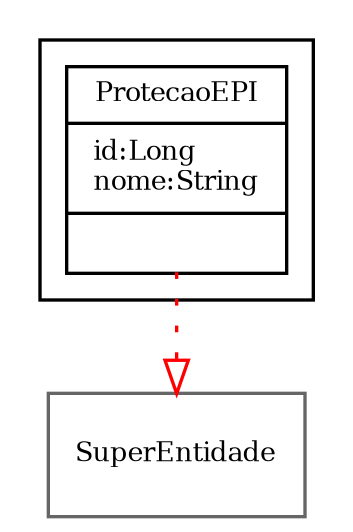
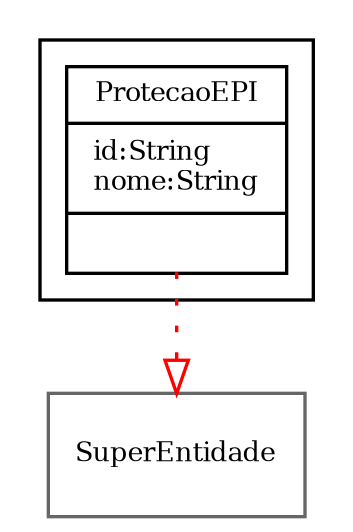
(145, 152) -> (153, 152)
